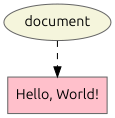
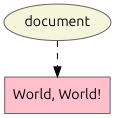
(57, 95) -> (57, 95)
